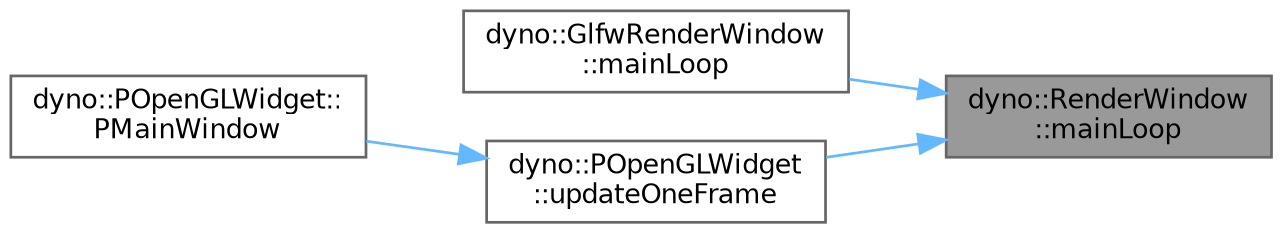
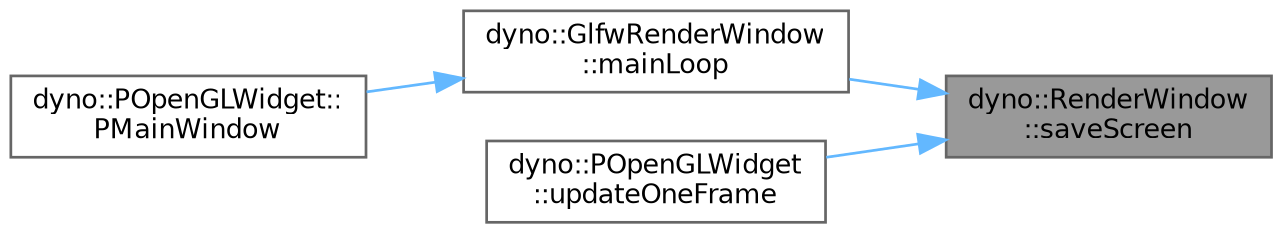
(1109, 117) -> (1109, 117)
(413, 148) -> (401, 87)
